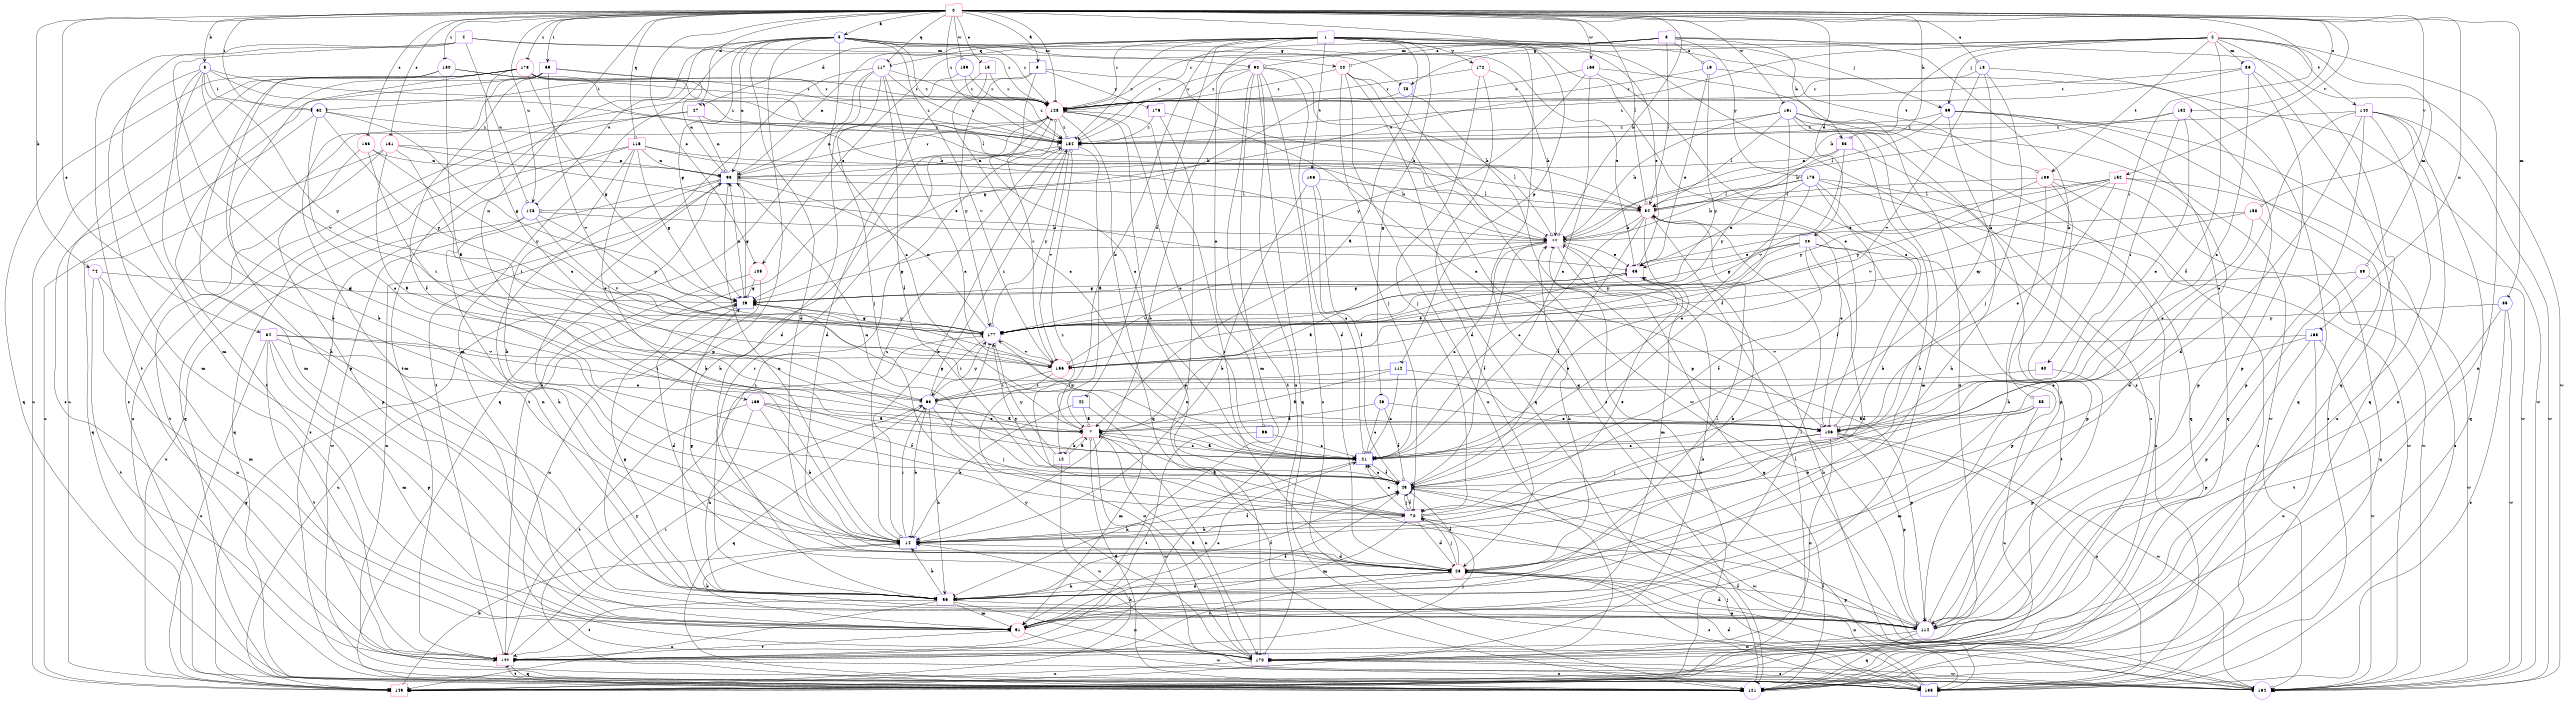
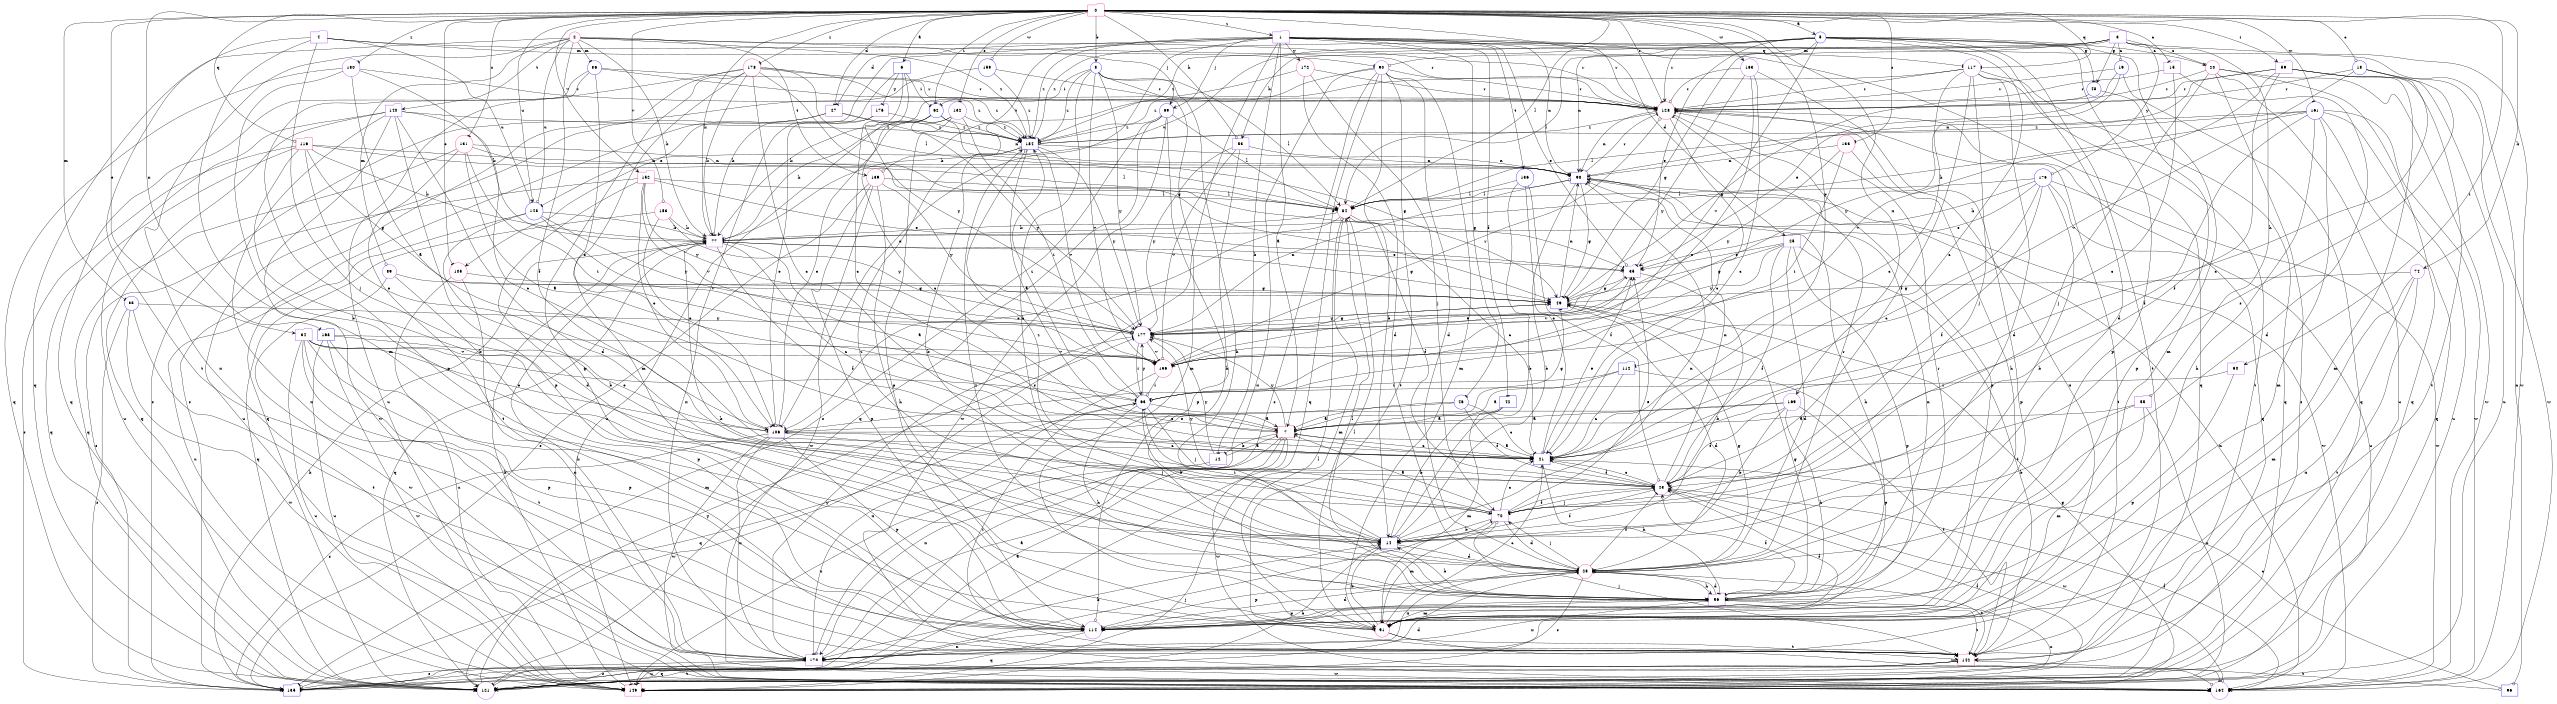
(957, 90) -> (1187, 20)
(1986, 303) -> (2241, 303)
(1837, 636) -> (1214, 644)
(984, 645) -> (2237, 672)
